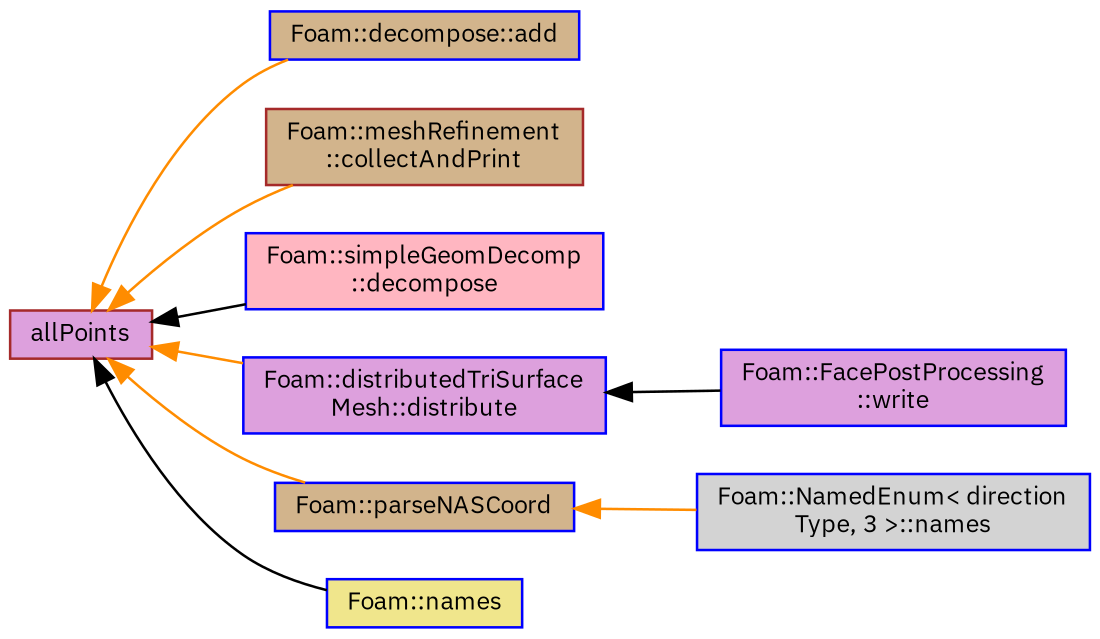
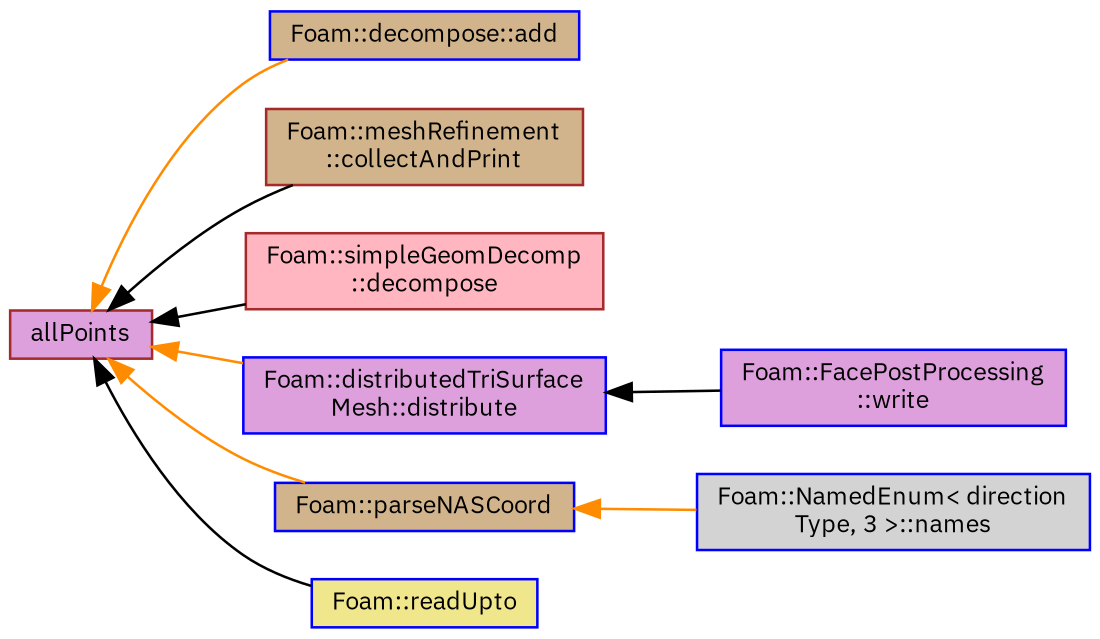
(206, 231) -> (206, 231)
(425, 271) -> (425, 271)
(425, 603) -> (425, 603)
